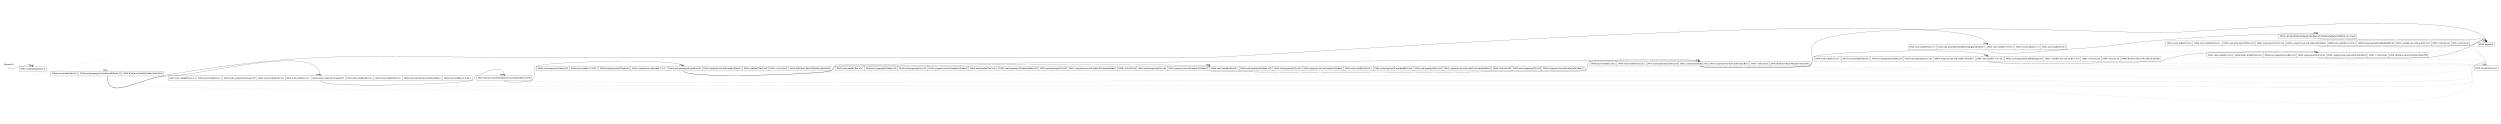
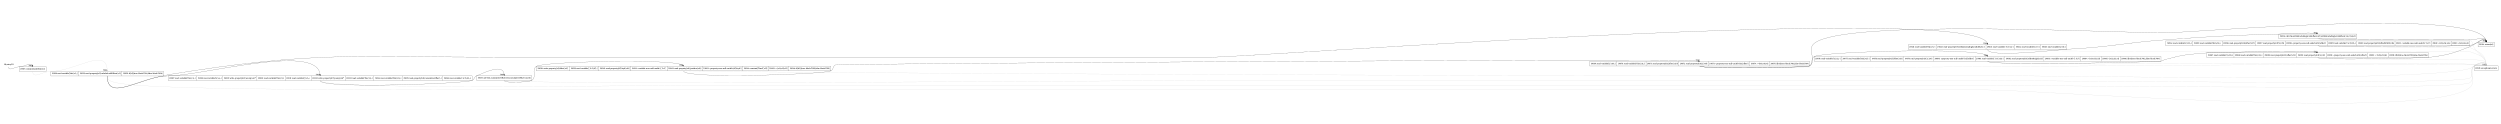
(1210, 68) -> none
